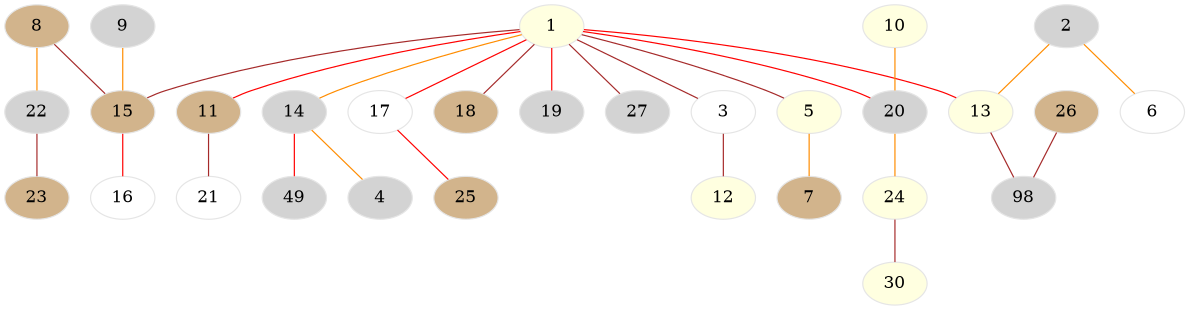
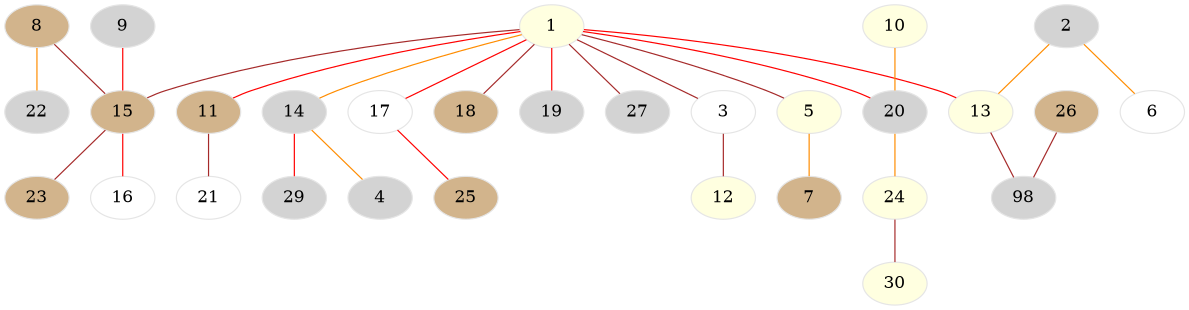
(123, 69) -> (123, 69)
(37, 155) -> (80, 155)
(294, 198) -> (294, 198)
